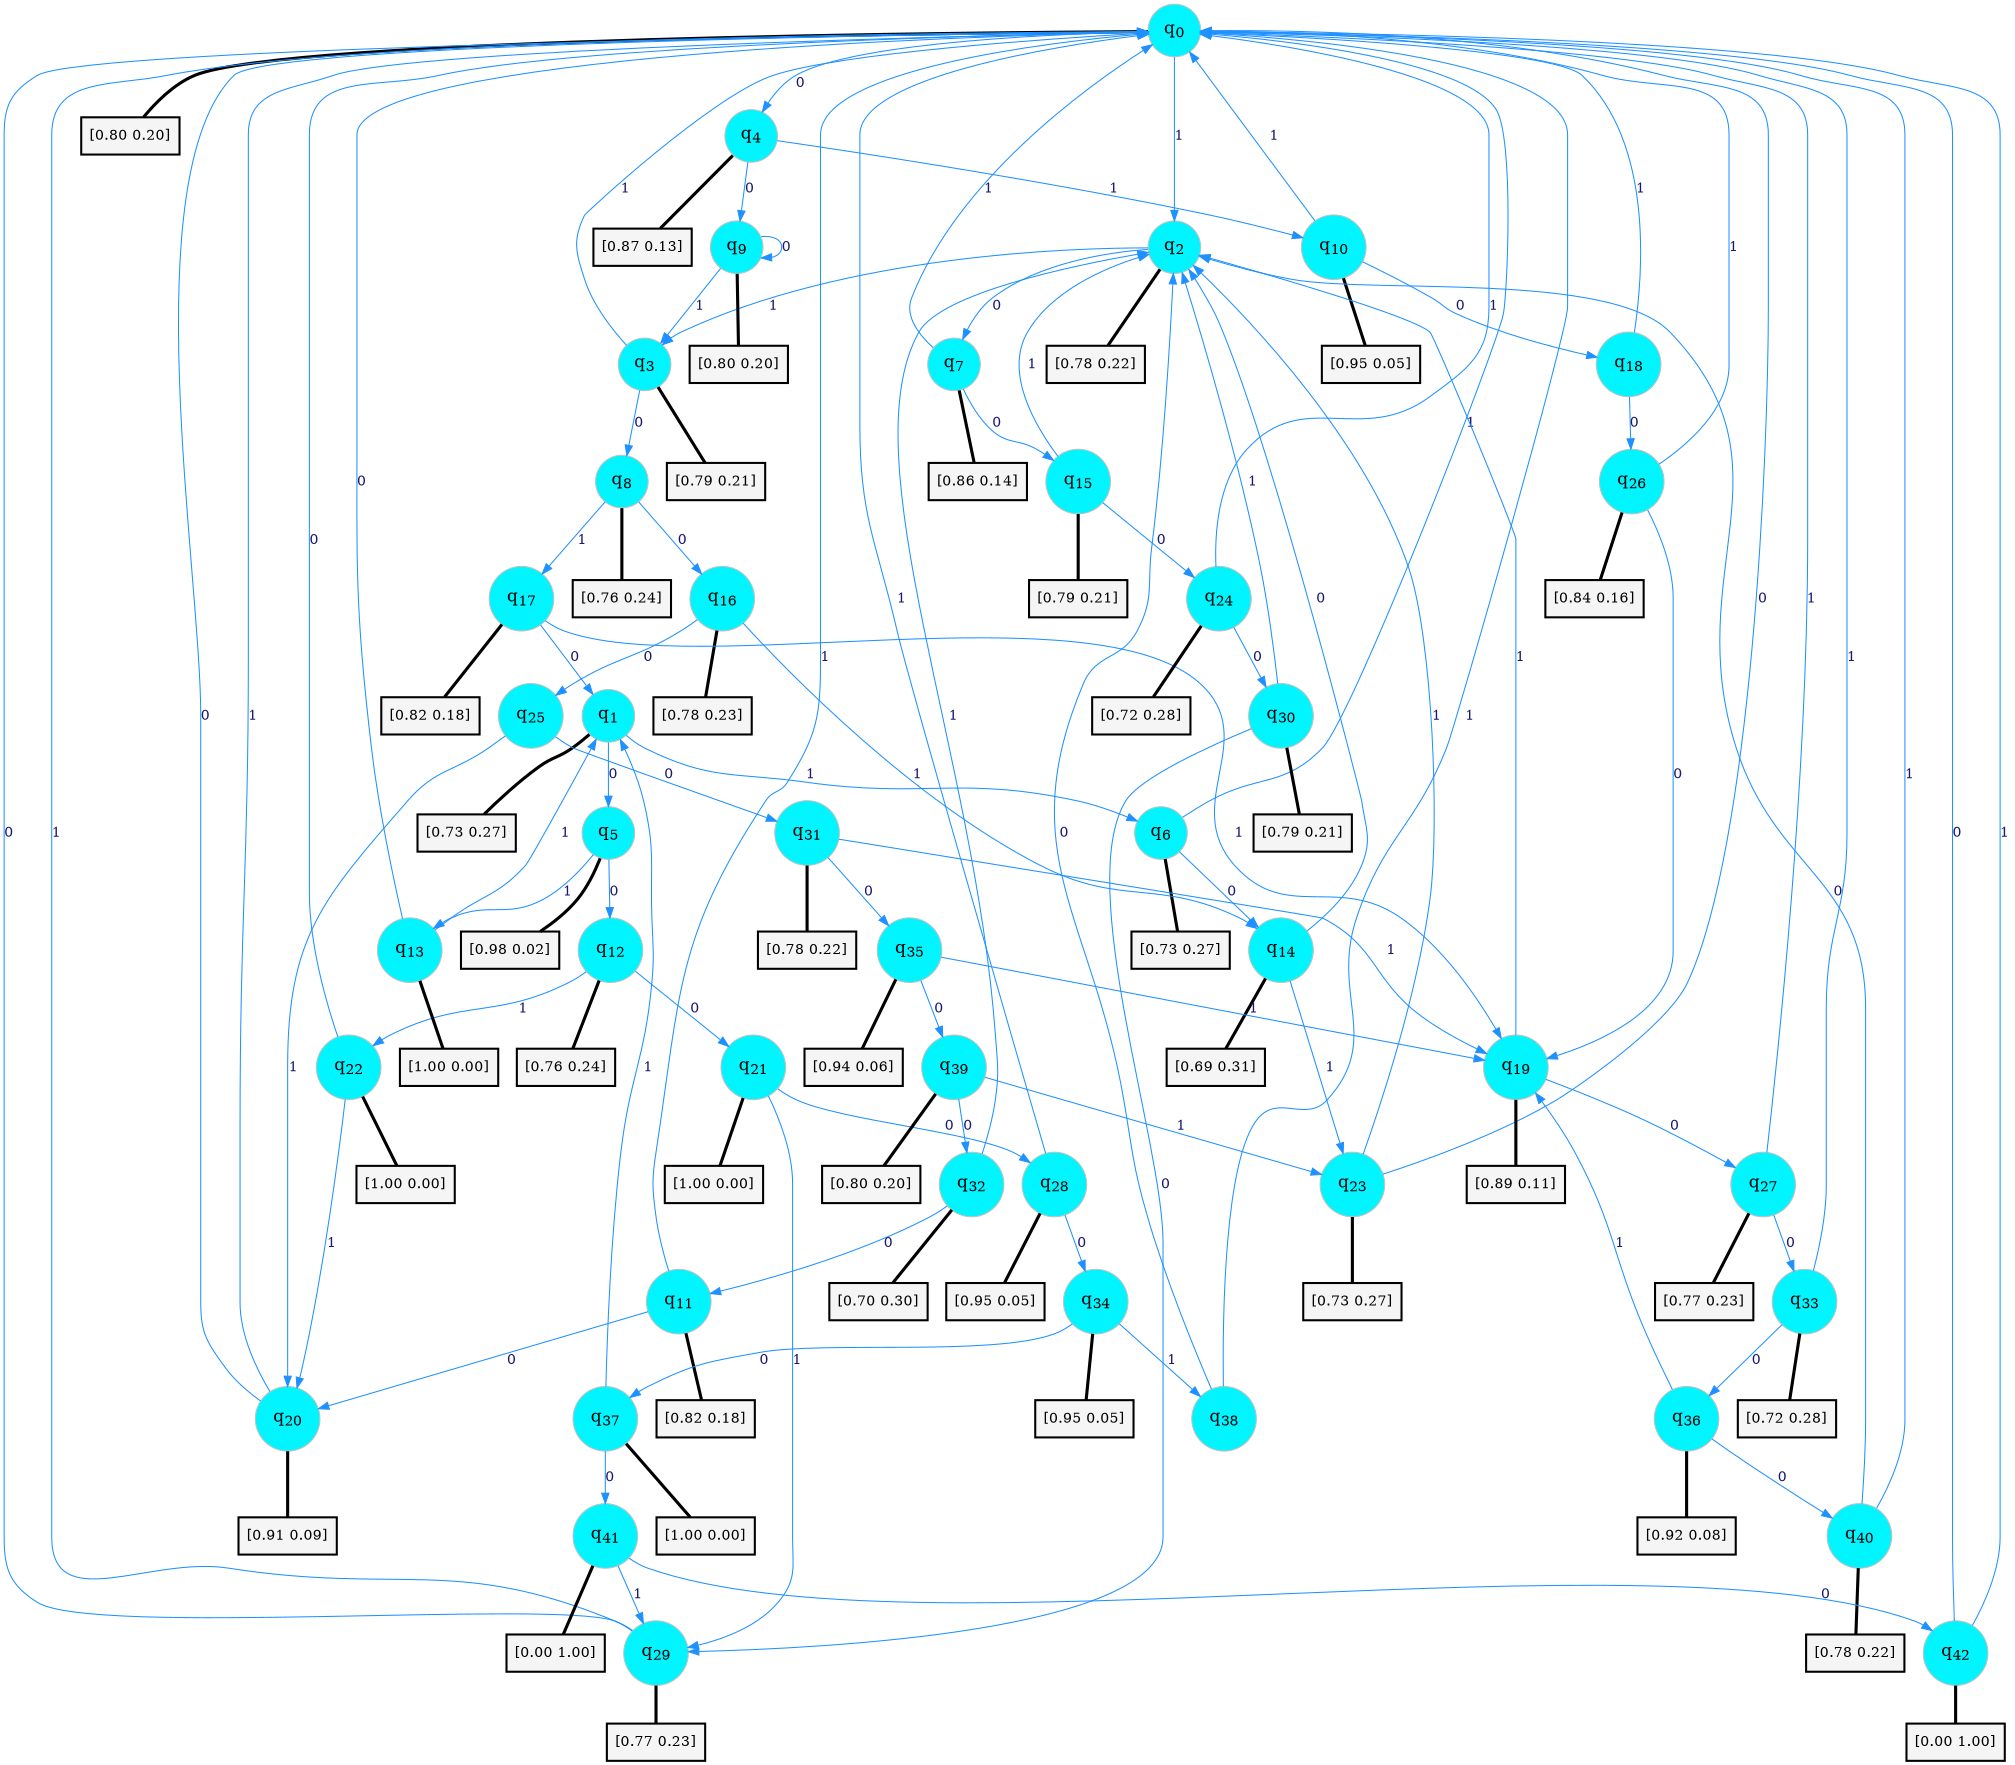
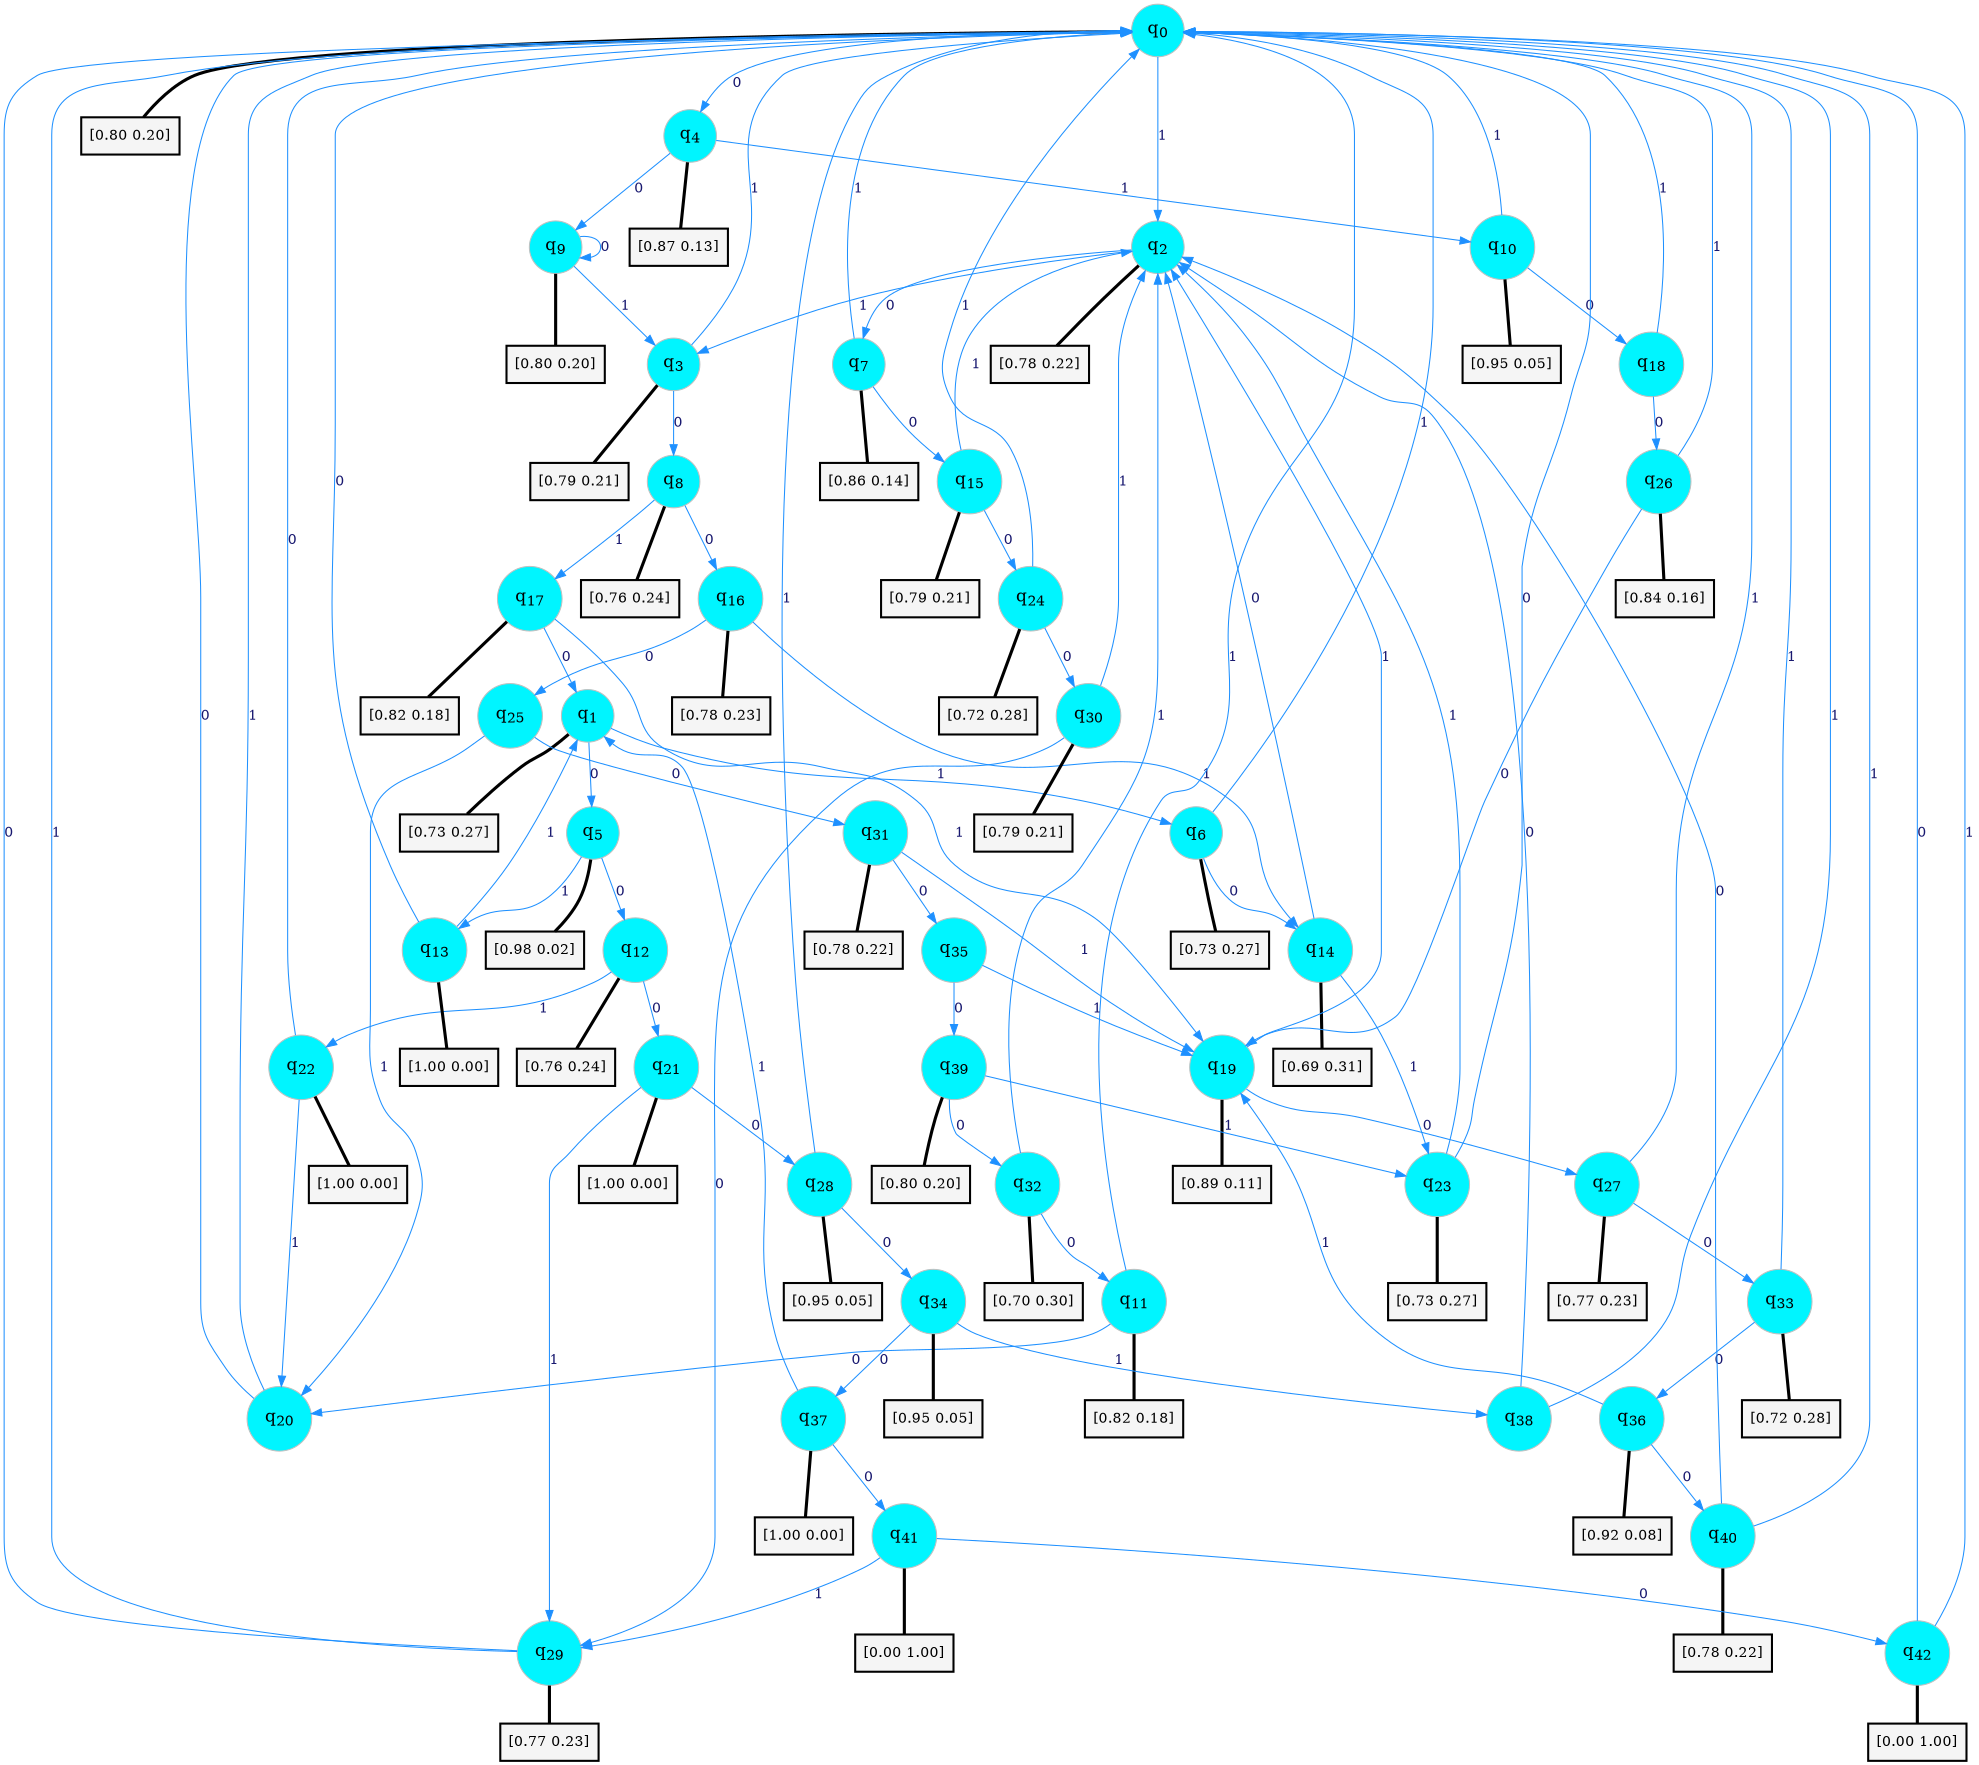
(854, 1067) -> none
(288, 1536) -> none
